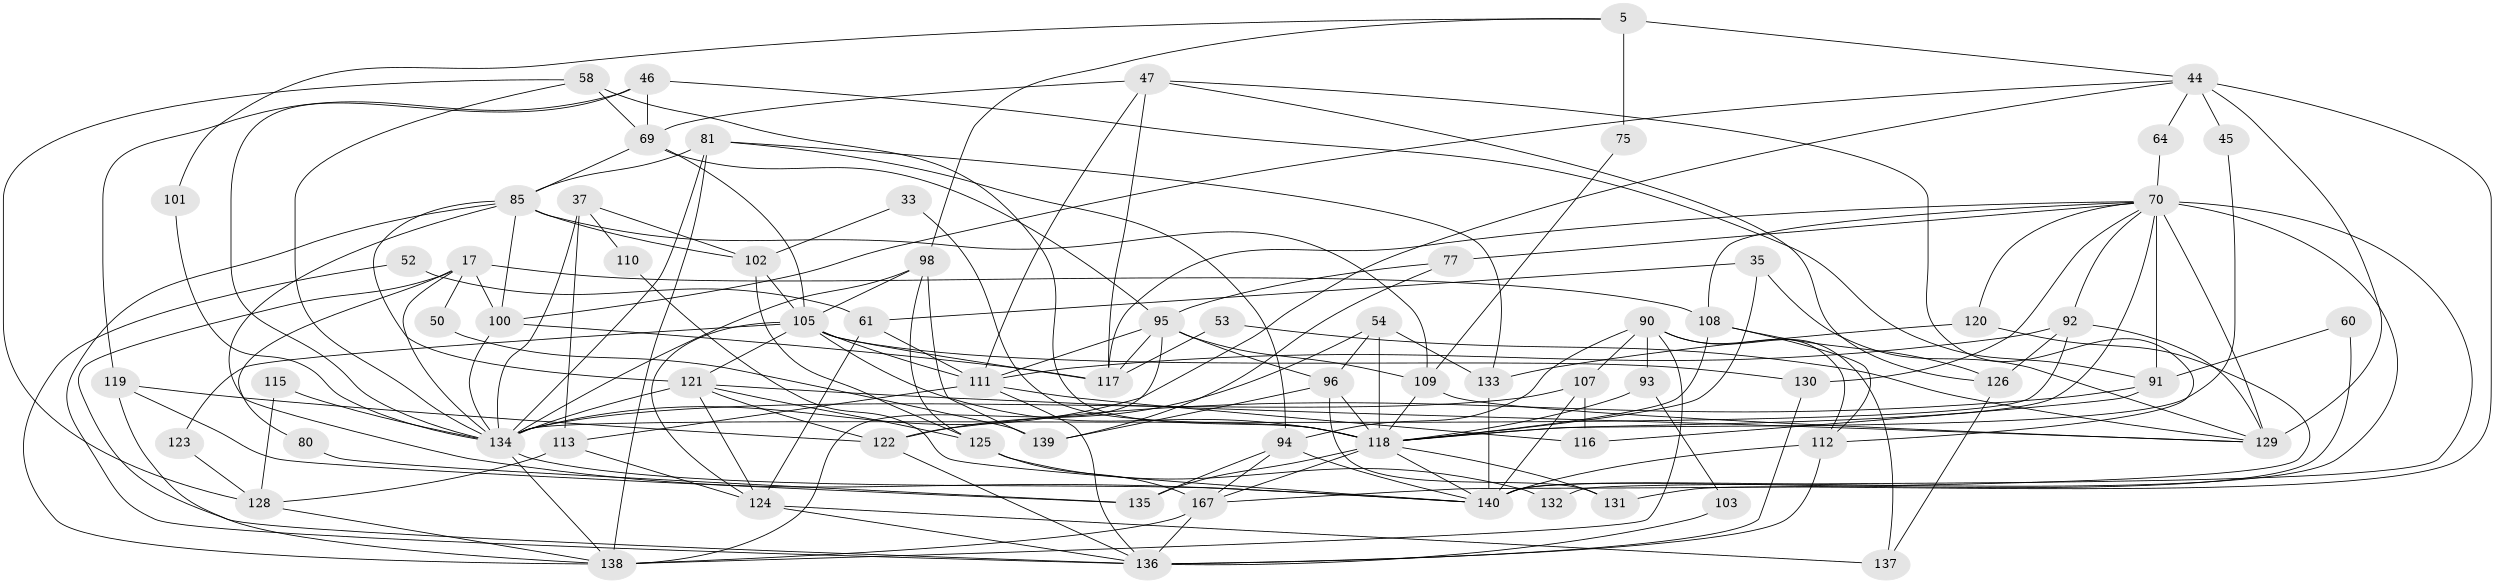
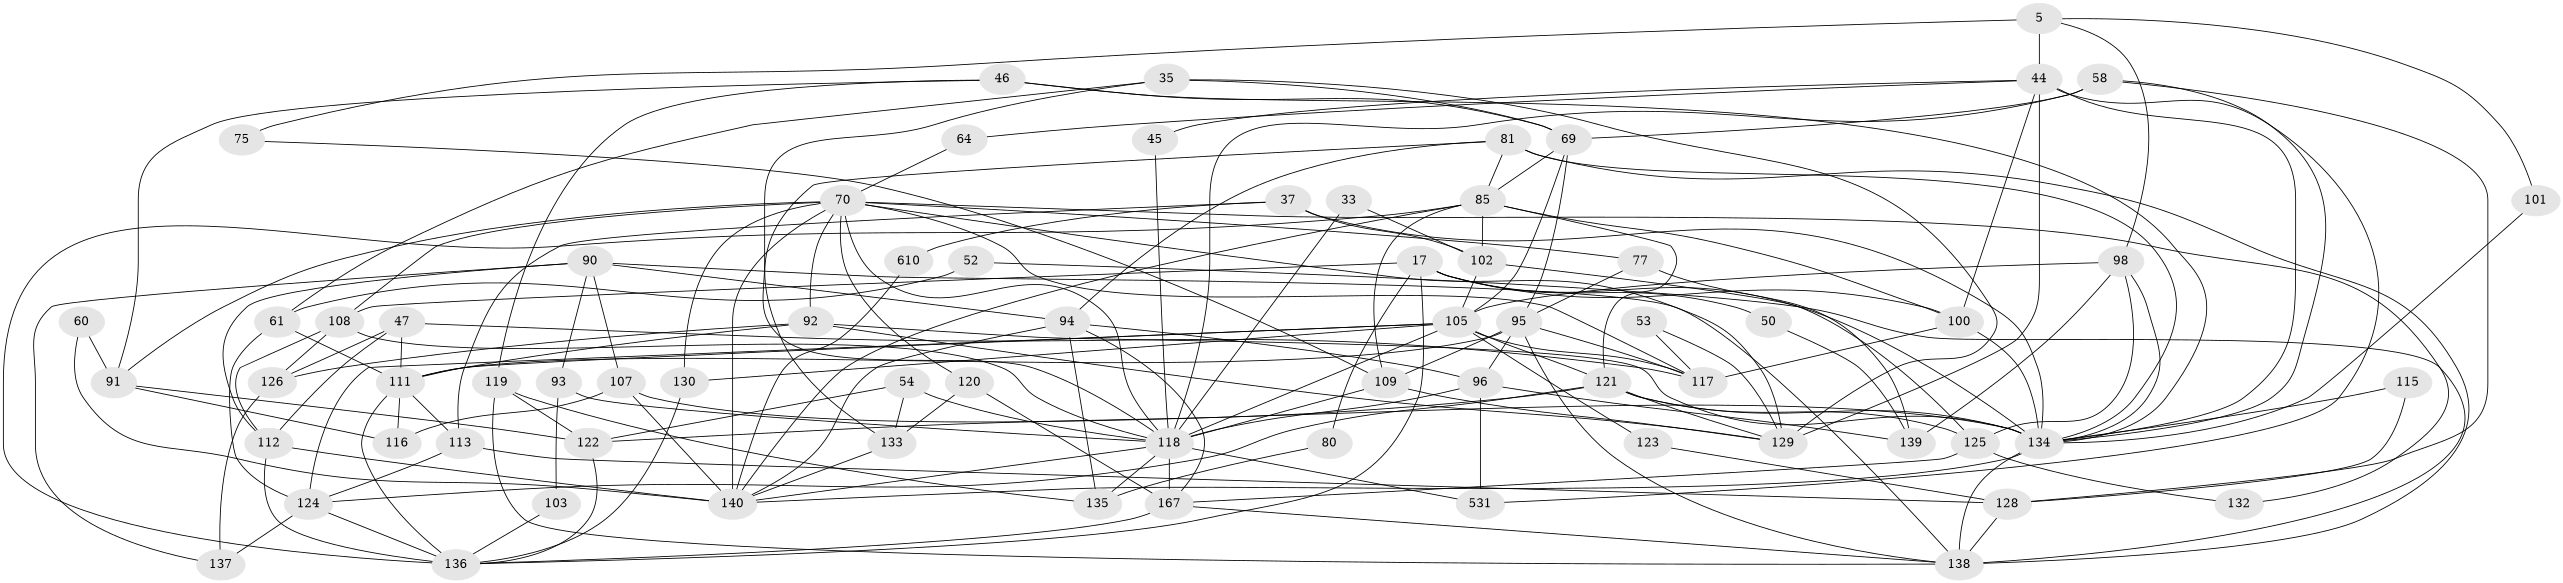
(917, 95) -> (1372, 93)
(628, 261) -> (909, 261)
(1358, 349) -> (1294, 348)
(1615, 504) -> (1480, 504)
